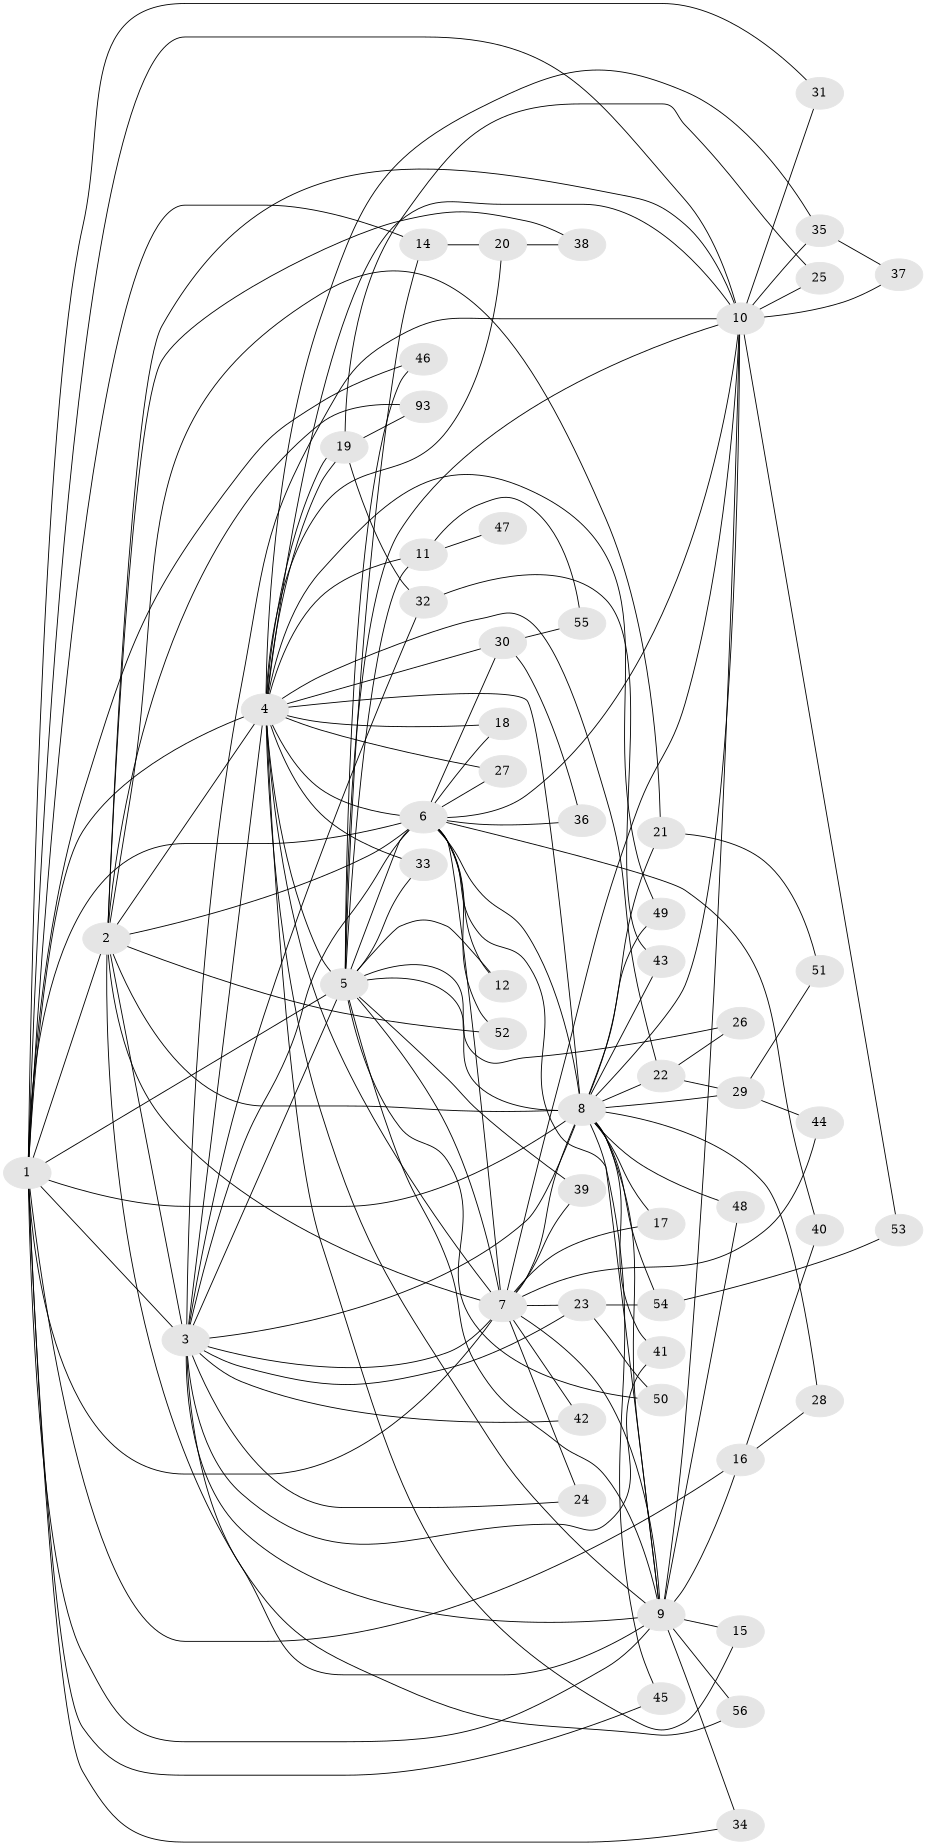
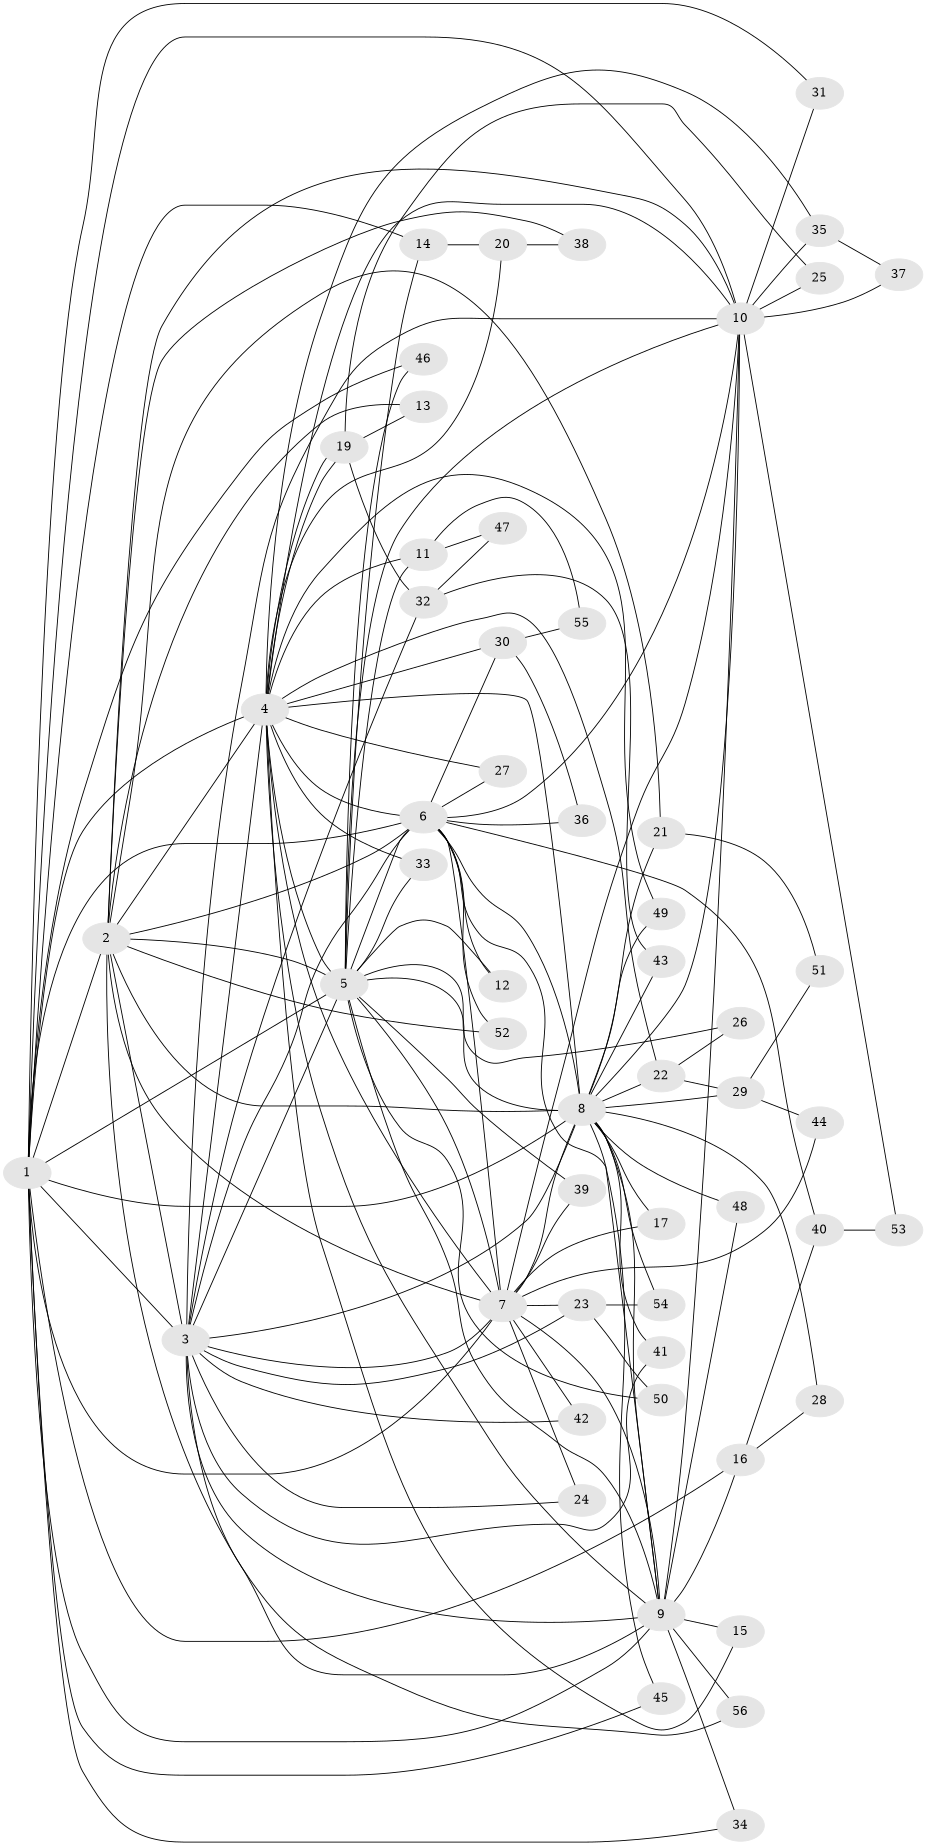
(424, 407) -> (424, 407)
none -> (463, 565)
(503, 724) -> none
none -> (225, 947)
(783, 1274) -> (860, 1230)
